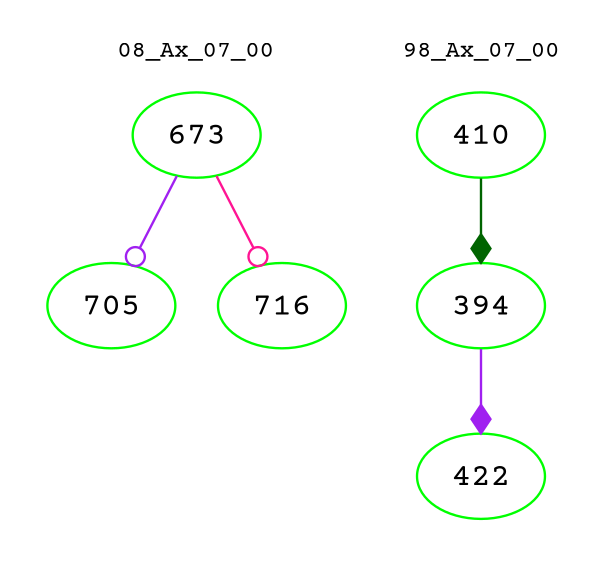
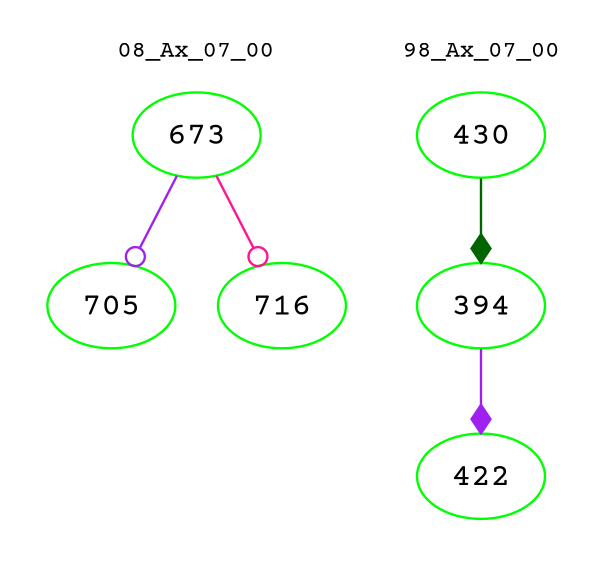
(481, 135) -> (481, 135)
